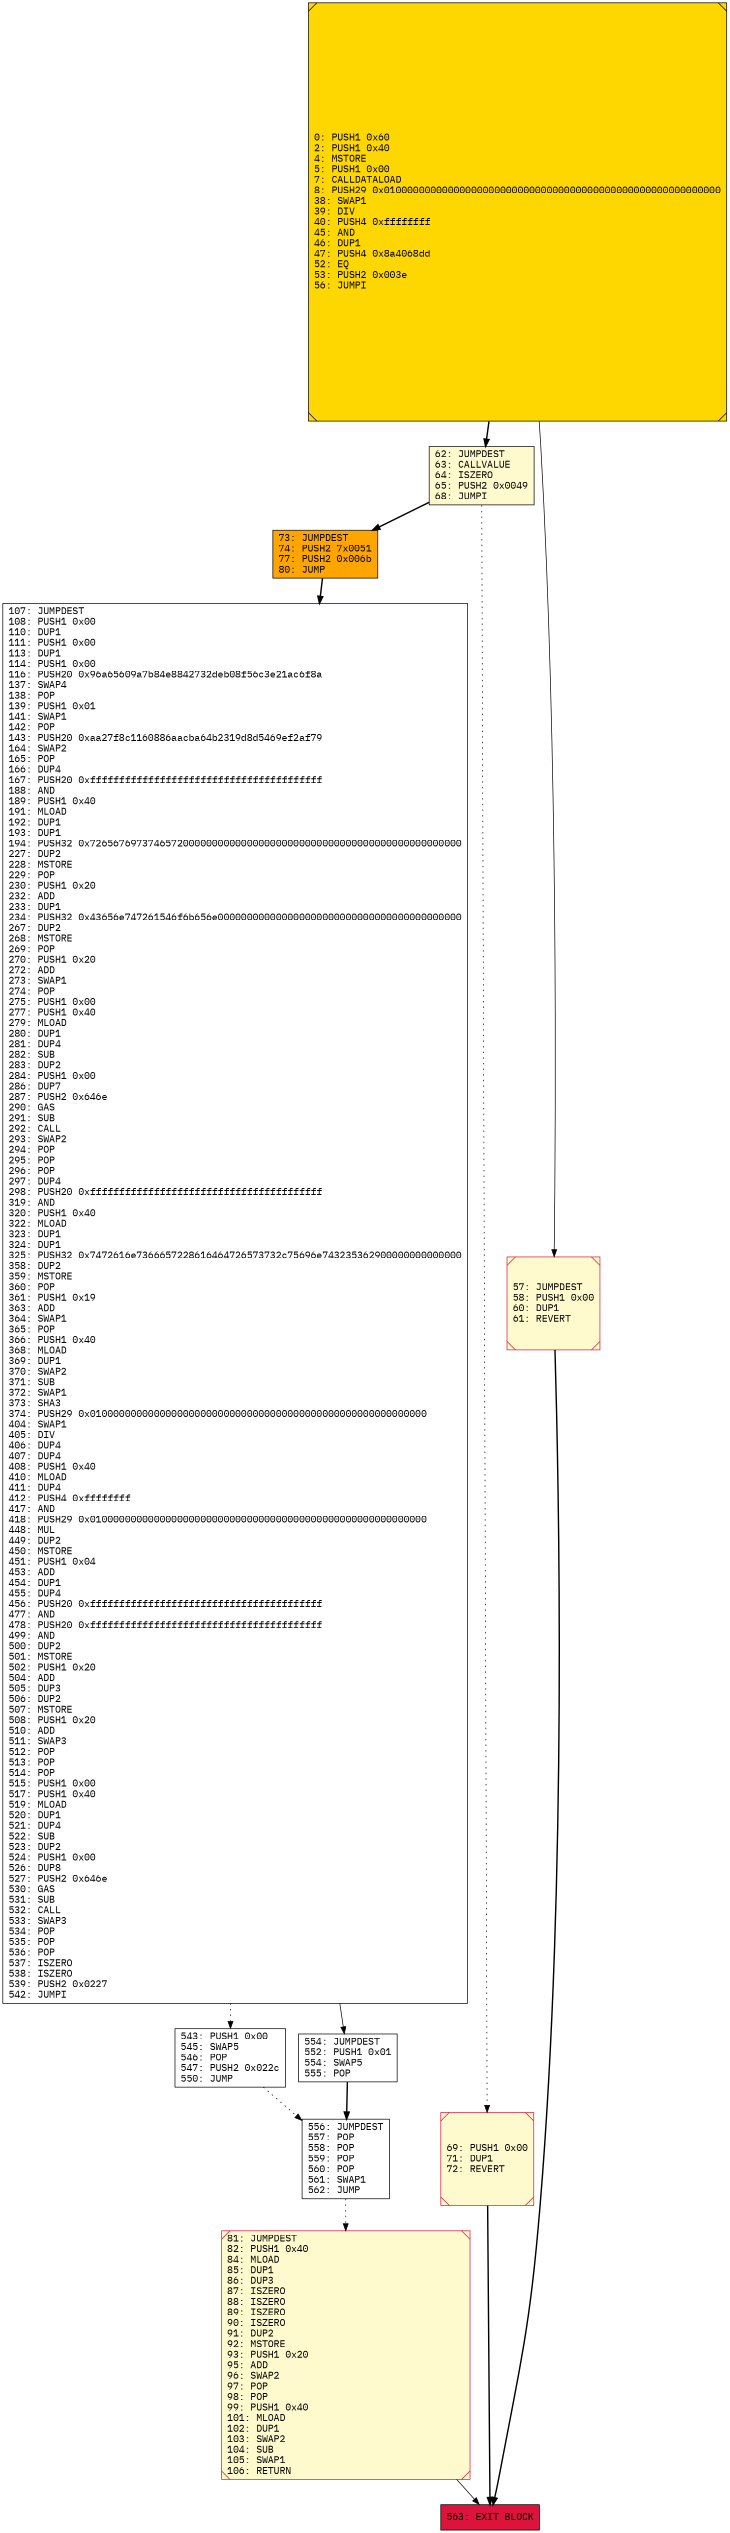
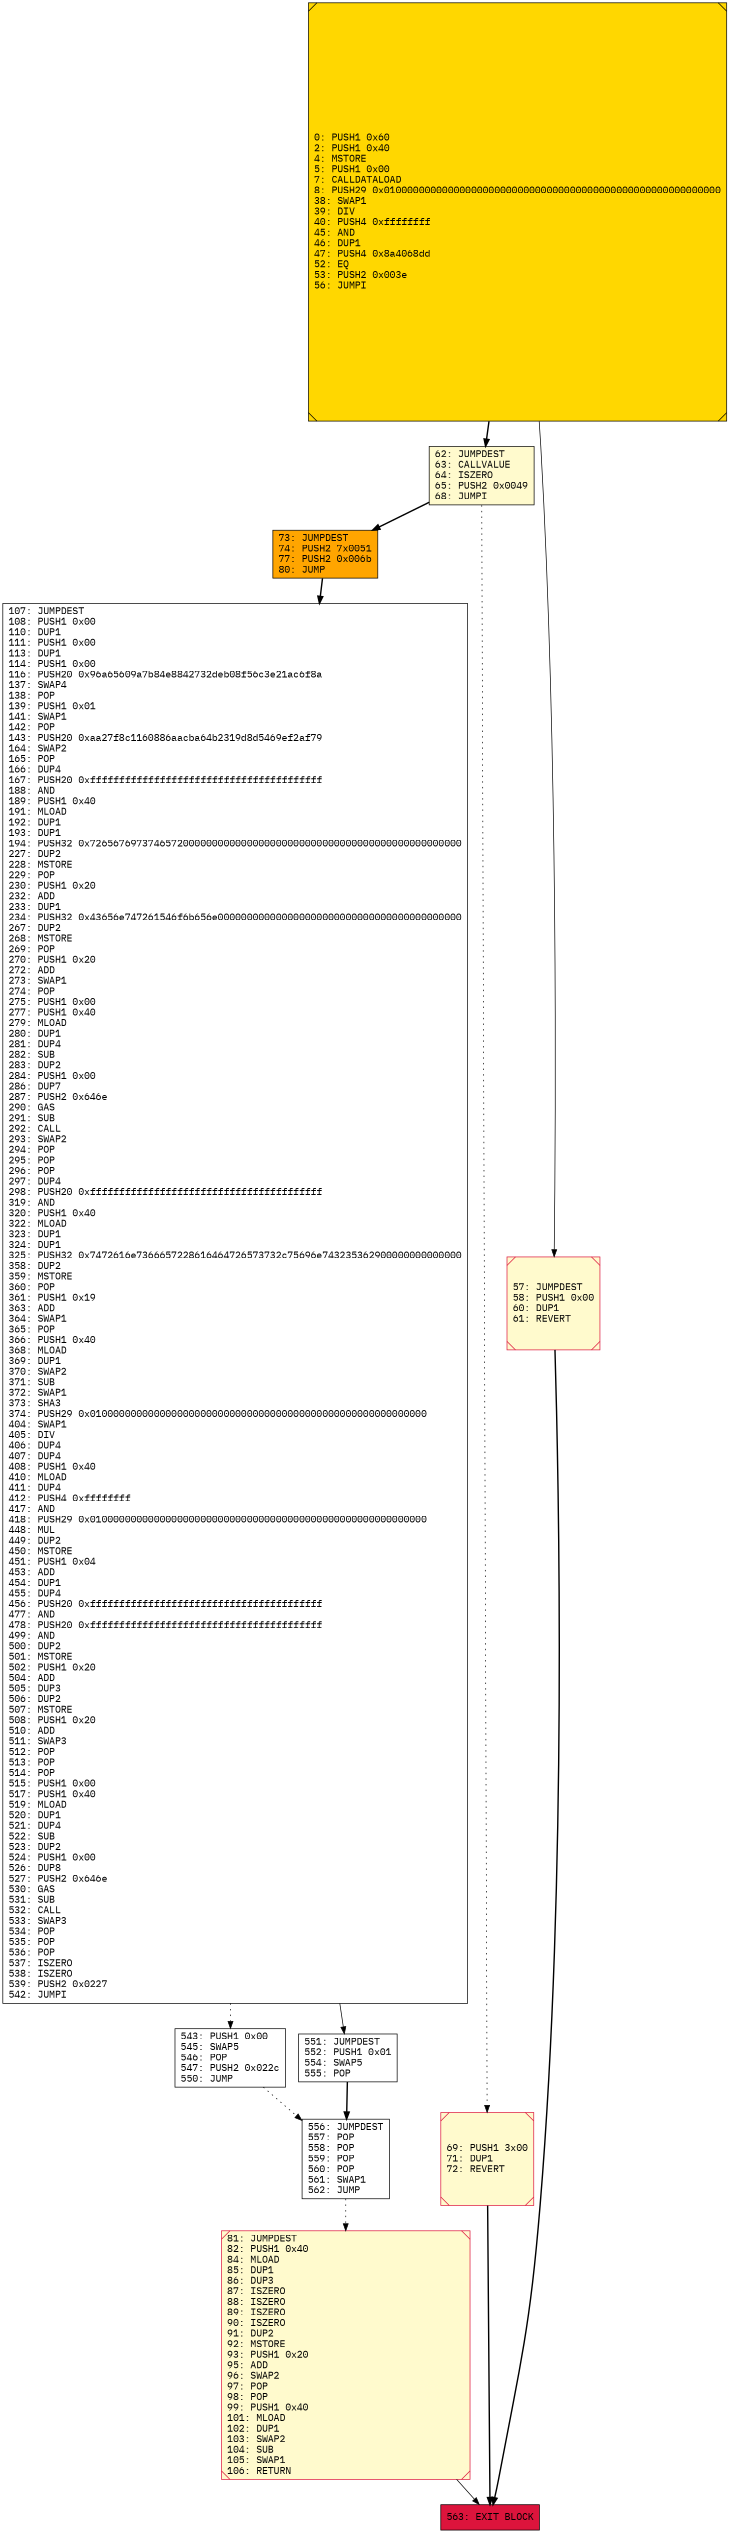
(348, 2058) -> (348, 2058)
(487, 2159) -> (487, 2159)
